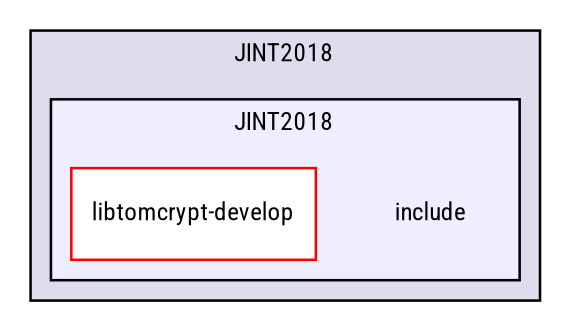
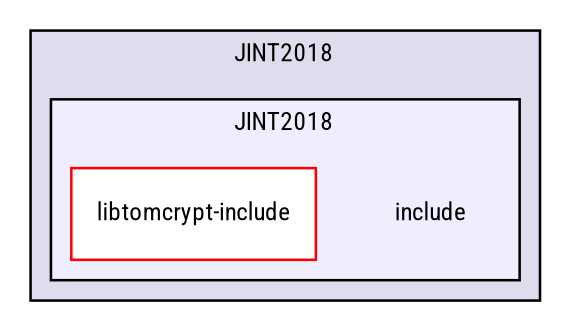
(194, 214) -> (194, 214)
